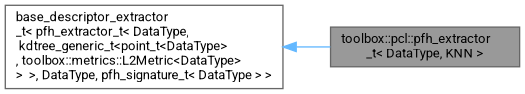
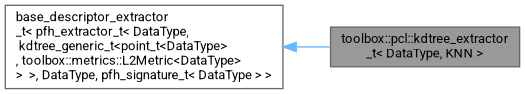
(425, 47) -> (425, 47)
